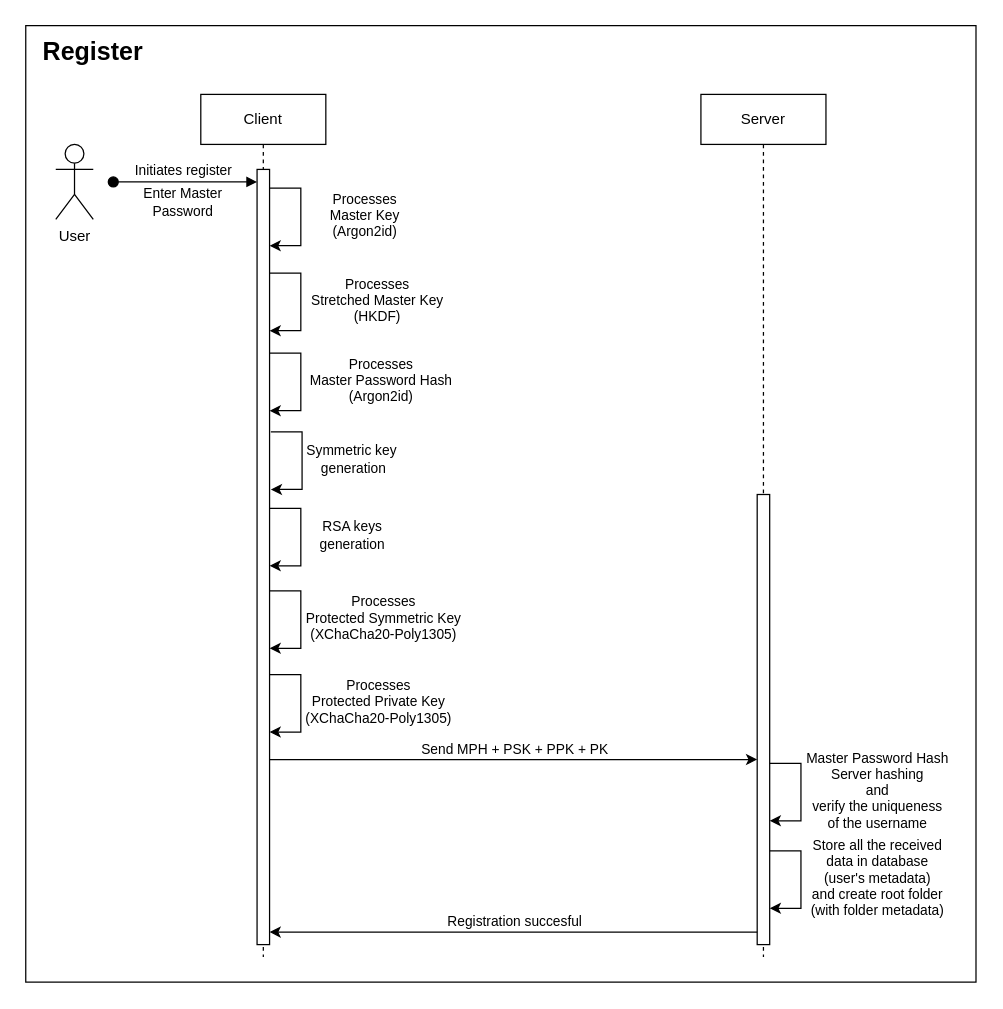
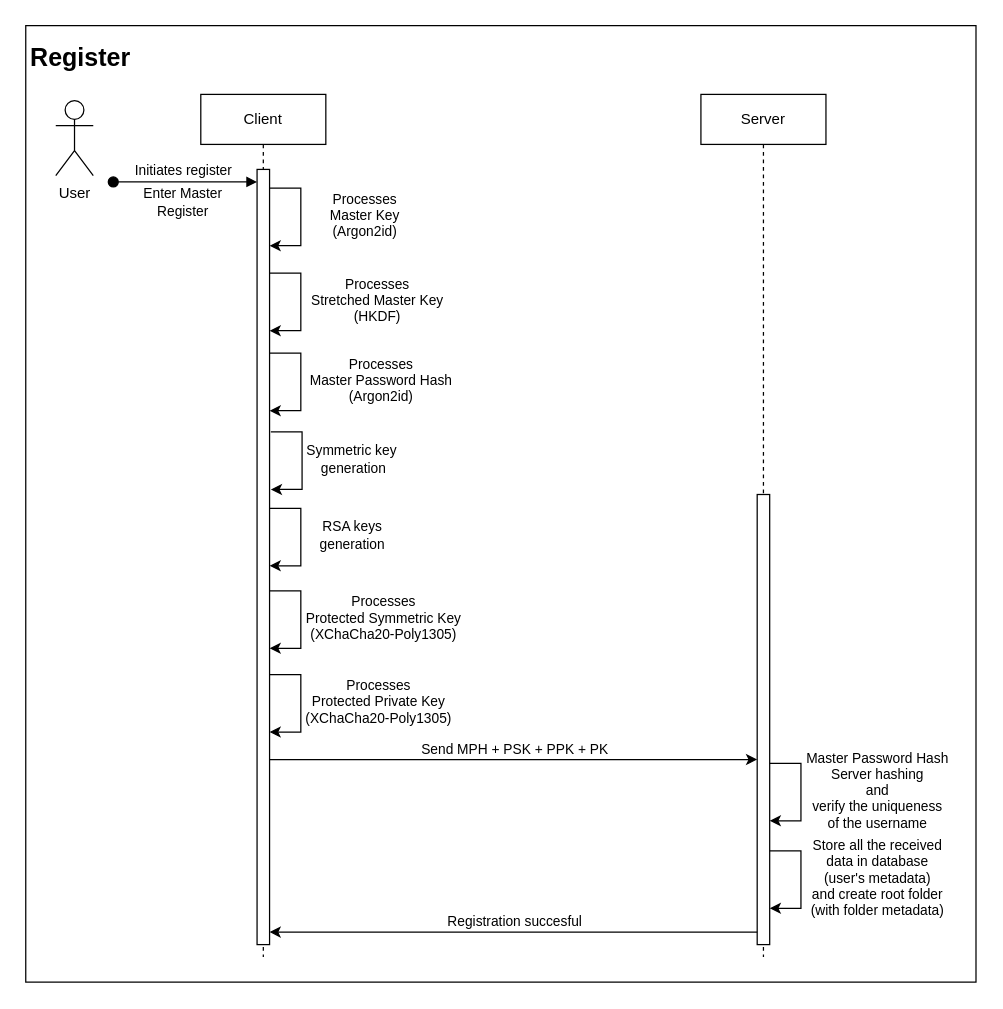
(93, 51) -> (81, 57)
(74, 182) -> (74, 138)
(183, 202) -> (183, 202)
